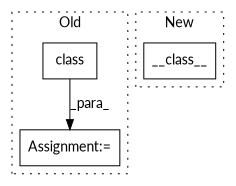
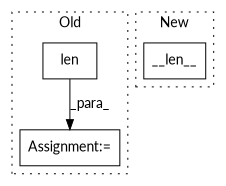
(70, 61) -> (70, 61)
(180, 61) -> (175, 61)
